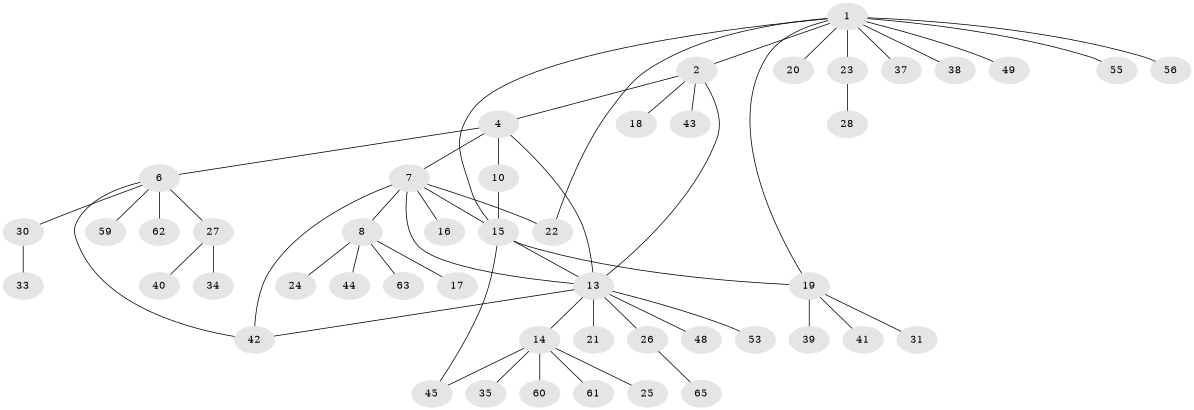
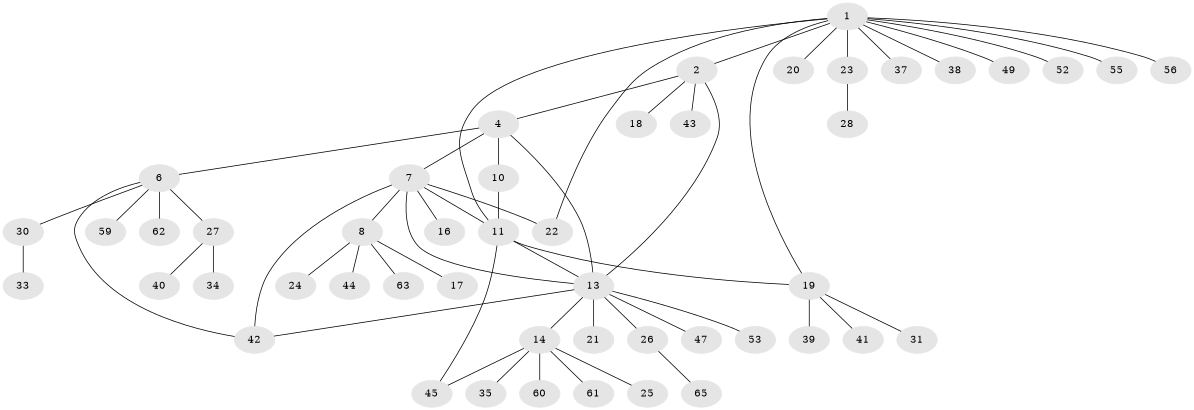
none -> (1063, 70)
(499, 232) -> (499, 232)
(701, 340) -> (701, 340)
